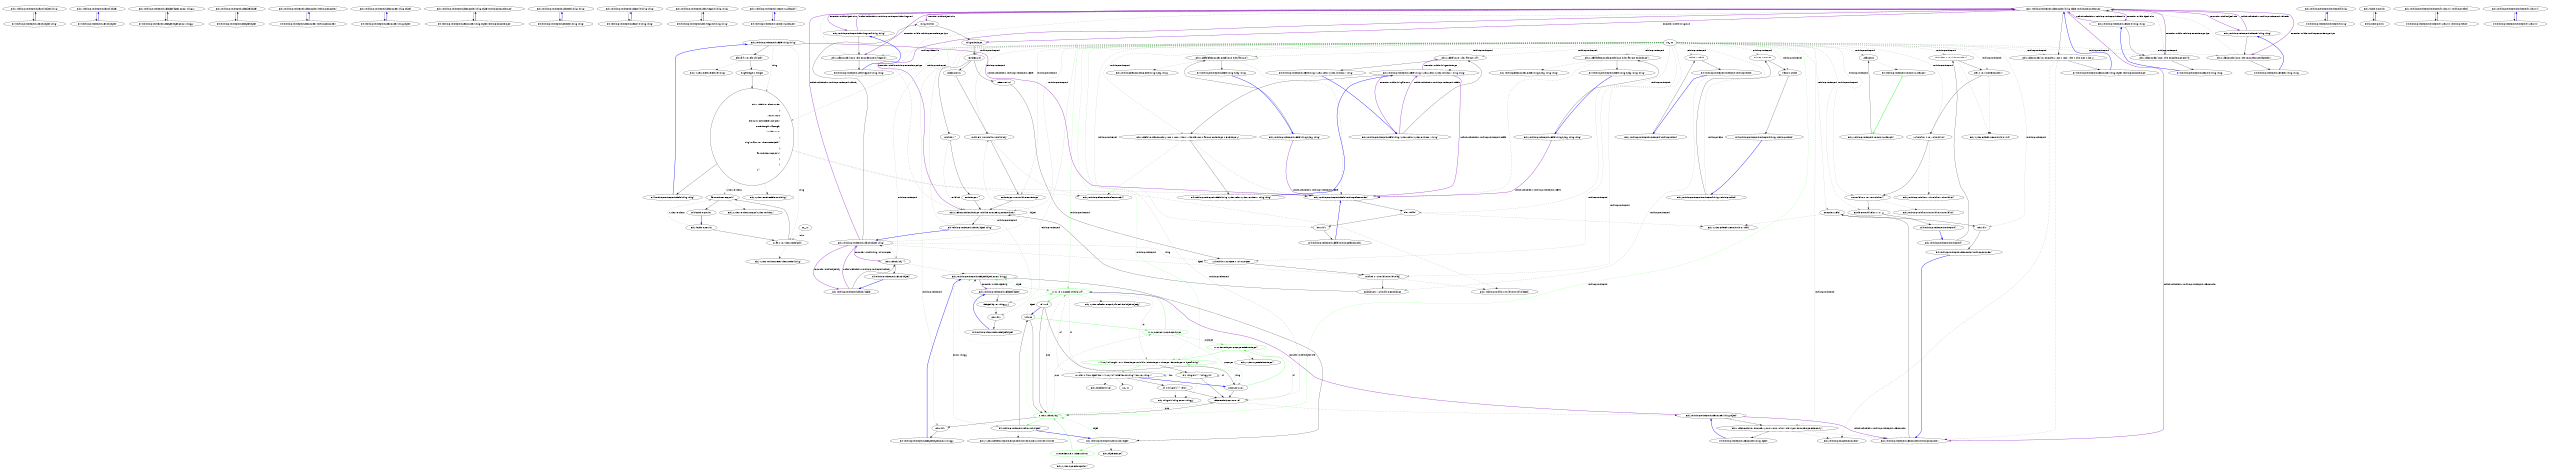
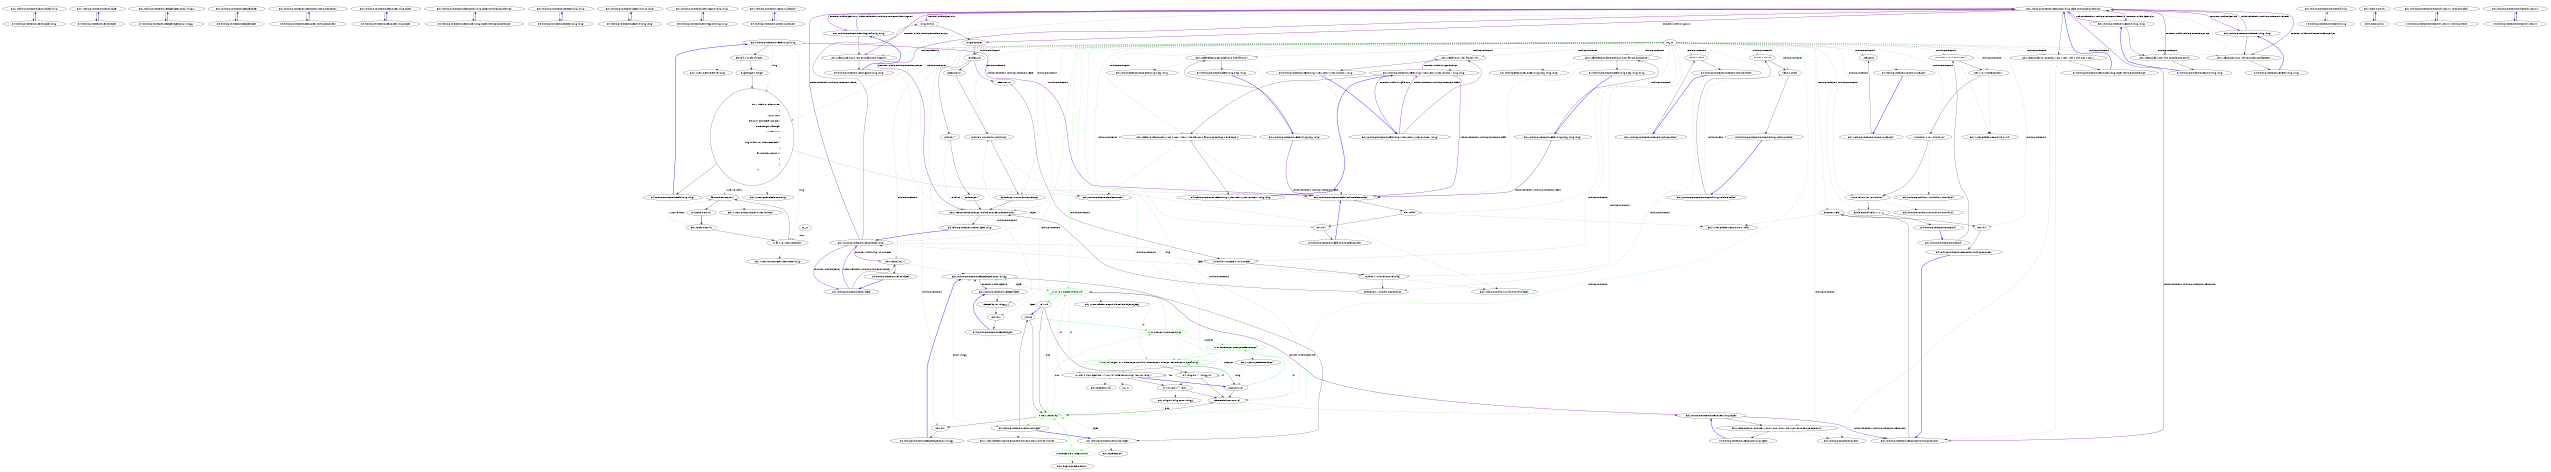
(2327, 17) -> (2327, 17)
(1888, 104) -> (1888, 104)
(993, 332) -> (993, 332)
(1195, 389) -> (1187, 381)
(1072, 466) -> (1072, 466)
